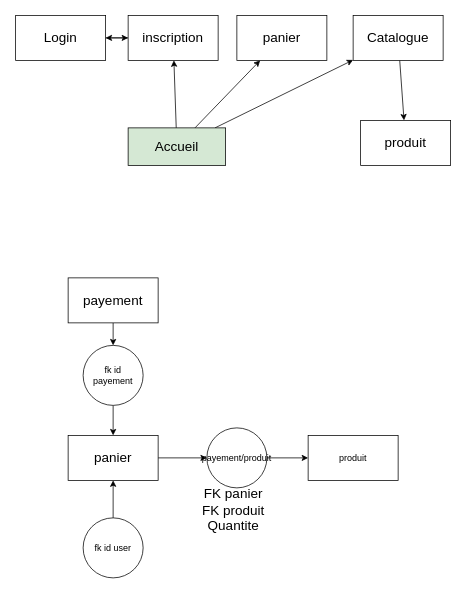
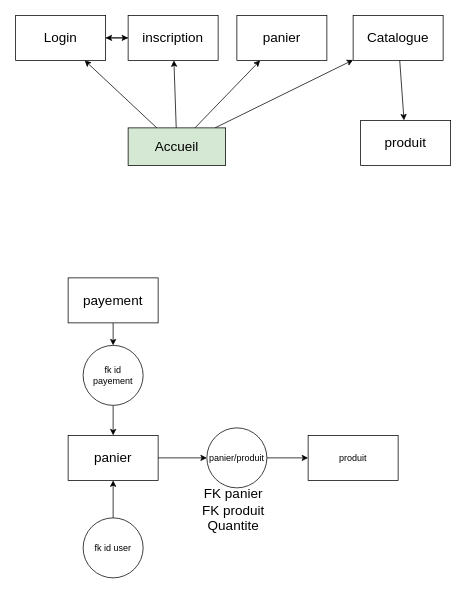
none -> (122, 96)
(237, 458) -> (237, 458)
